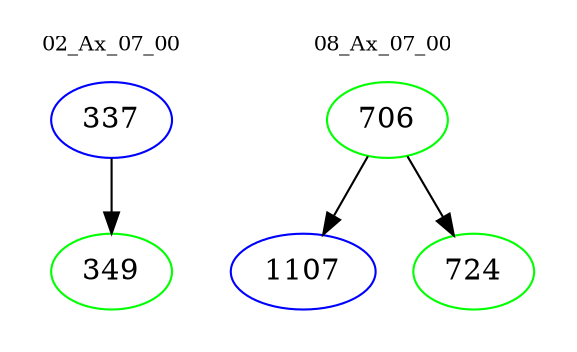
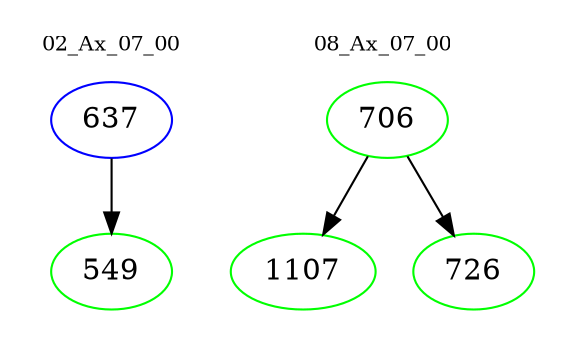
(112, 120) -> (112, 120)
(112, 272) -> (112, 272)
(303, 272) -> (303, 272)
(474, 272) -> (474, 272)
